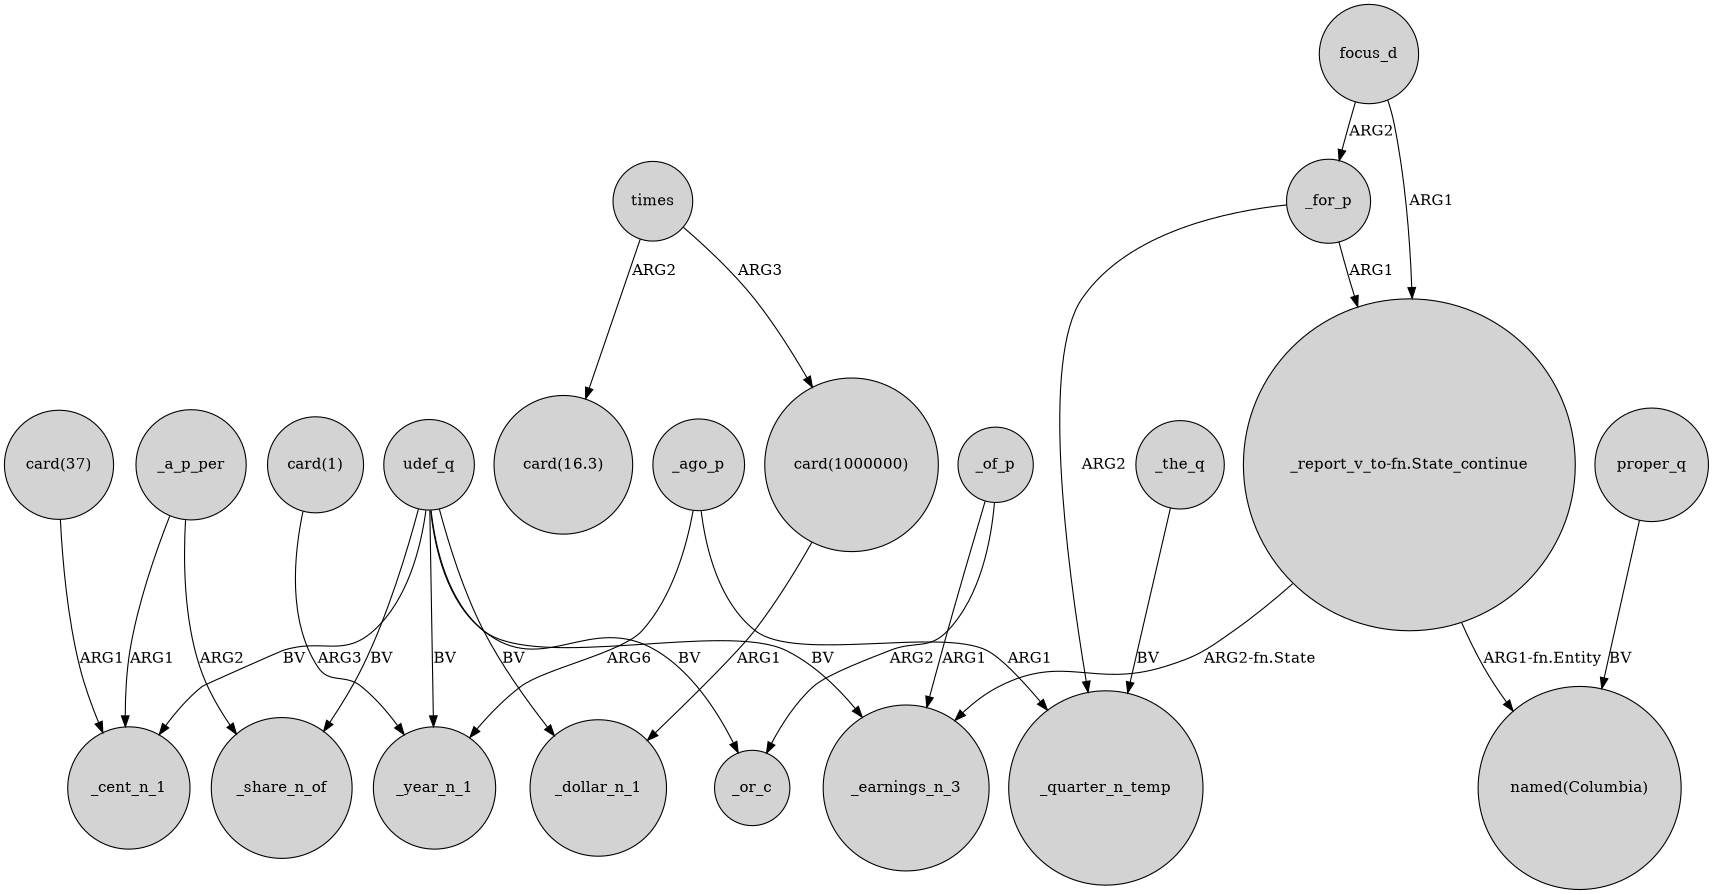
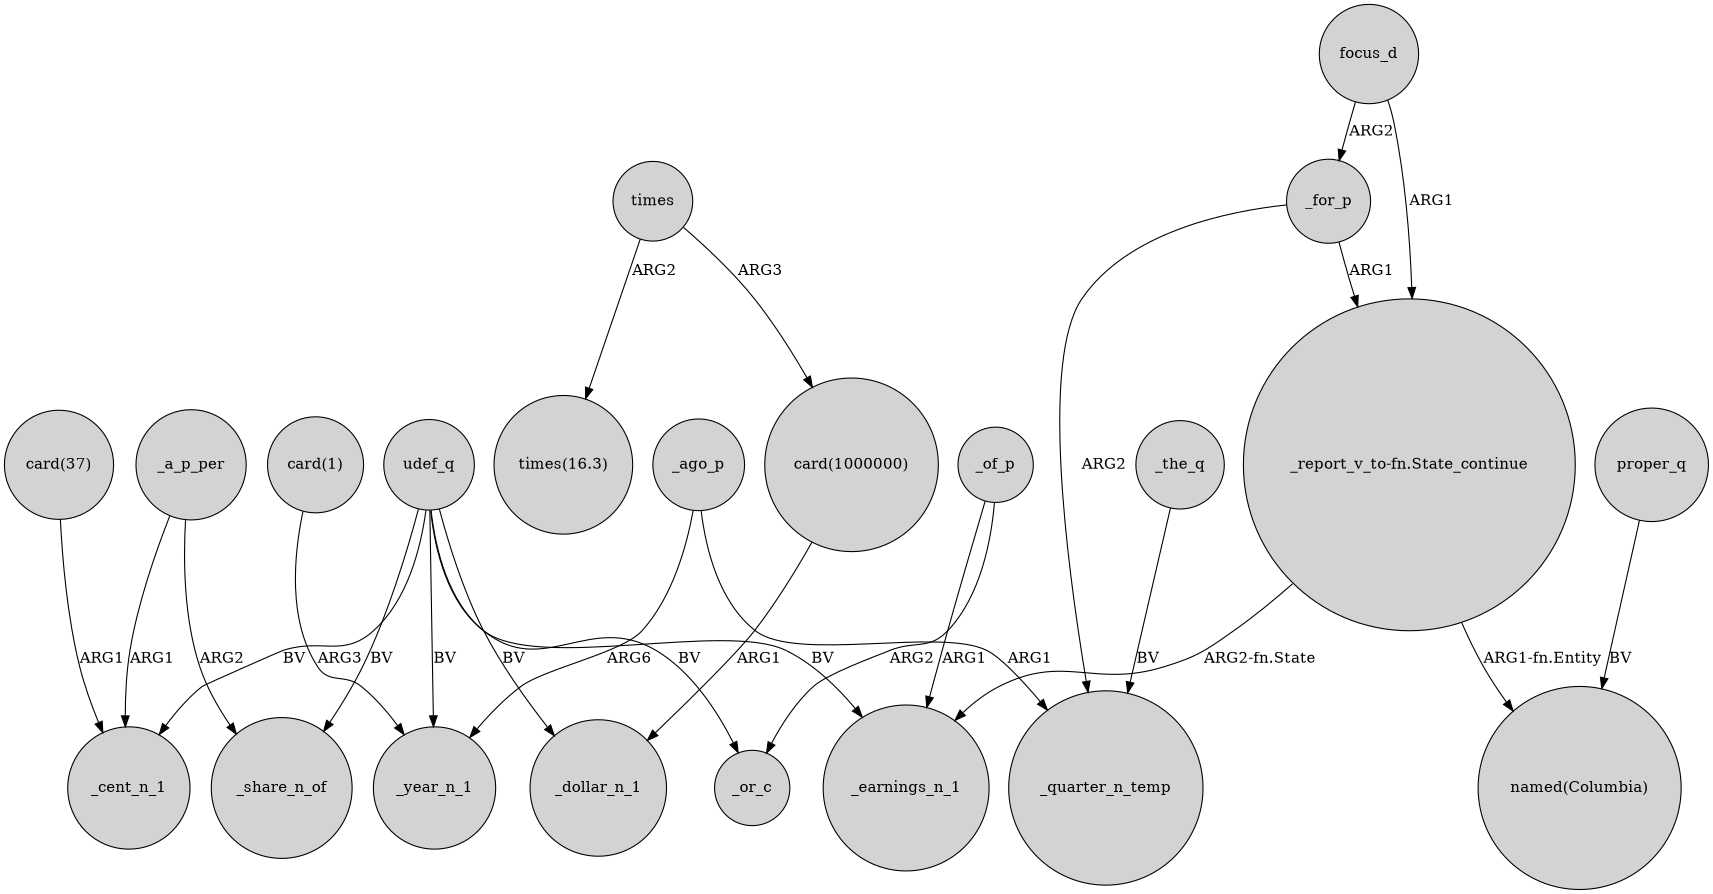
(563, 465) -> (563, 465)
(906, 788) -> (906, 788)
